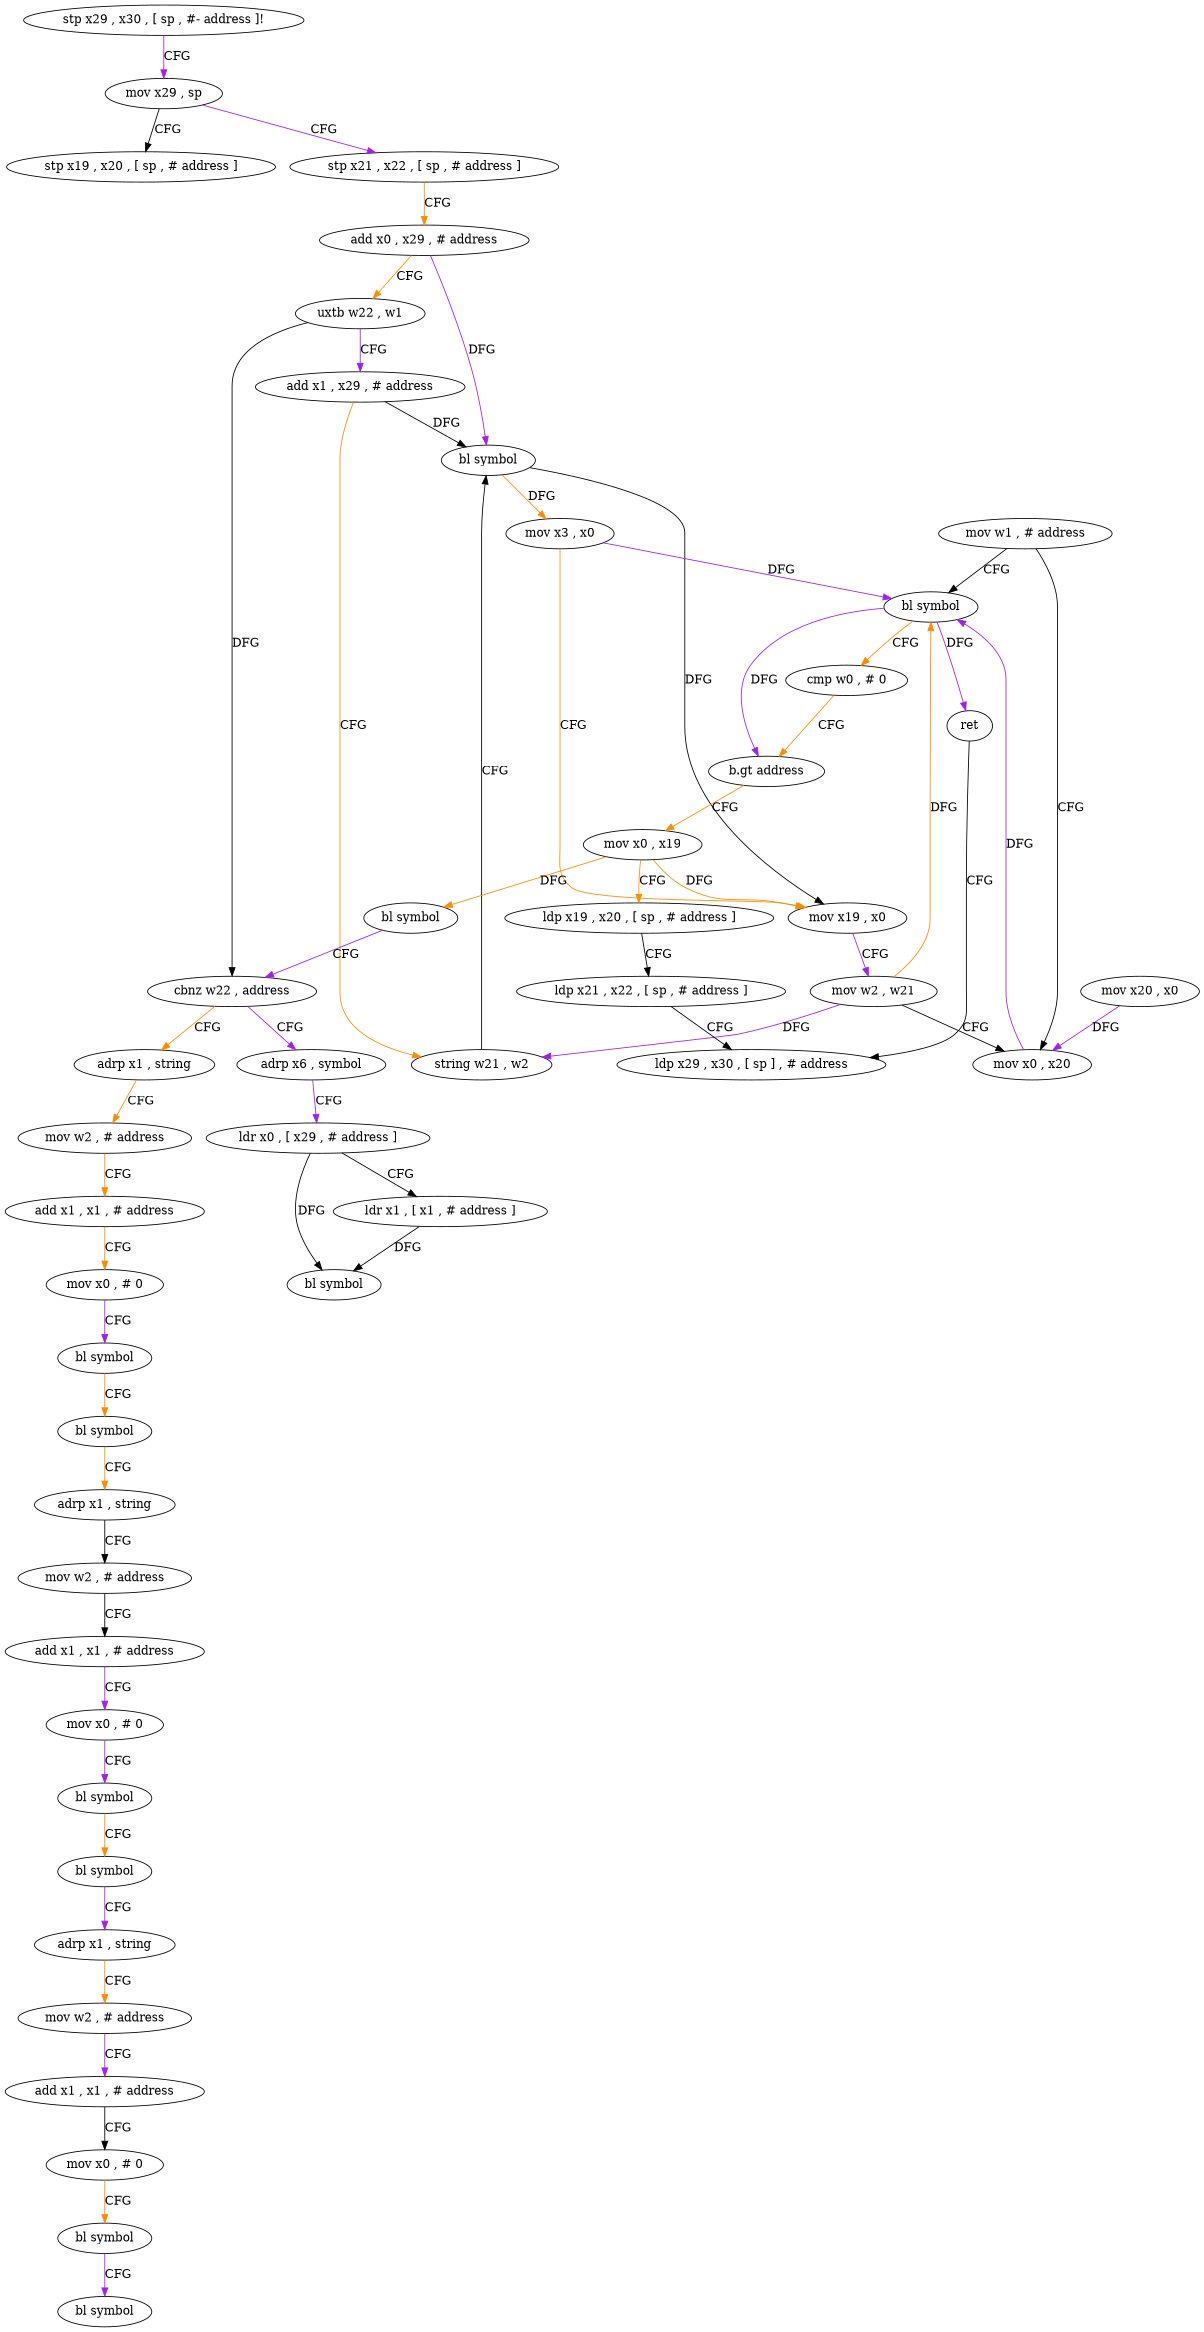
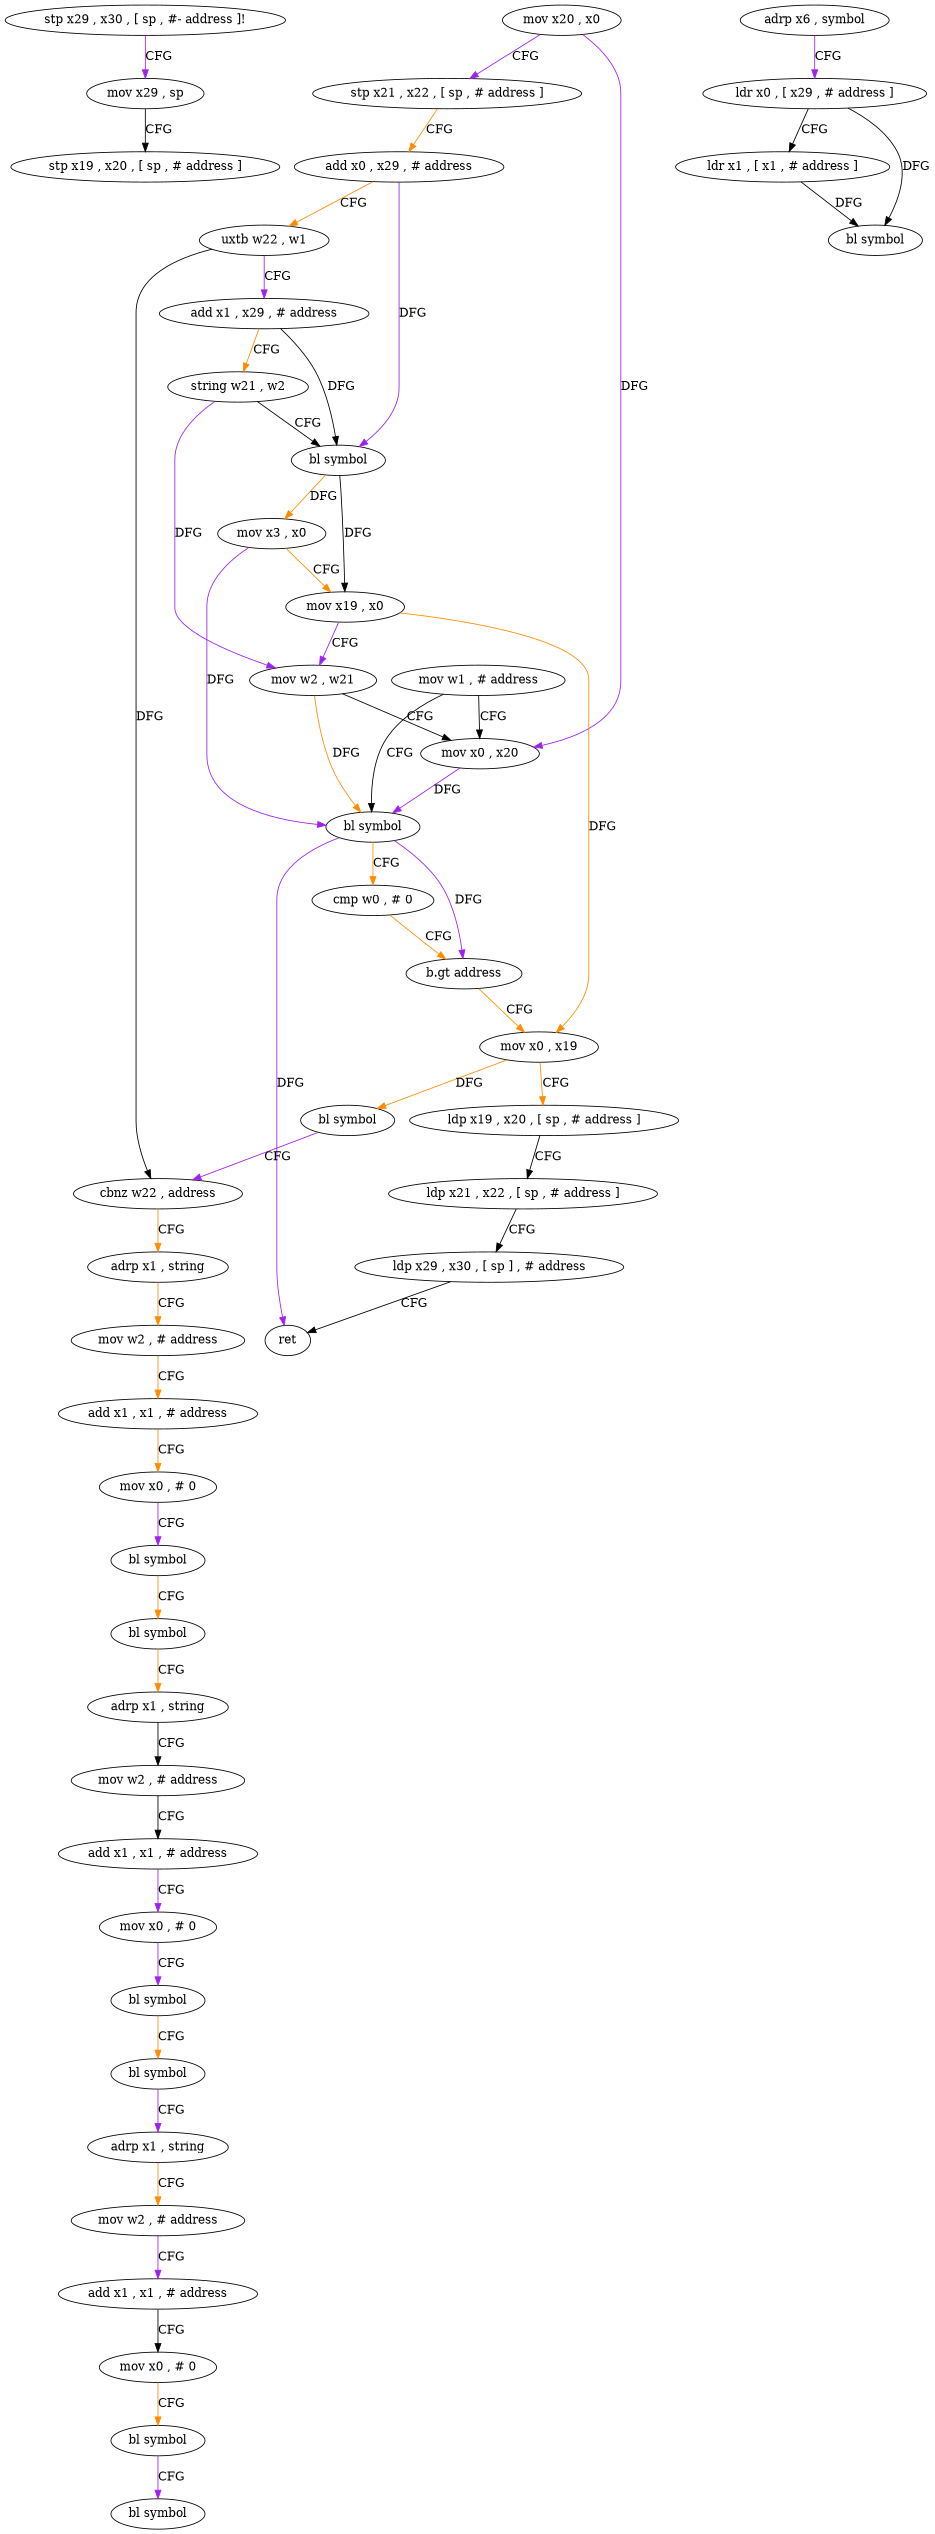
(285, 128) -> (509, 54)
(704, 895) -> (589, 753)
(966, 930) -> (383, 1306)
(268, 1025) -> none
(697, 1039) -> (175, 553)
